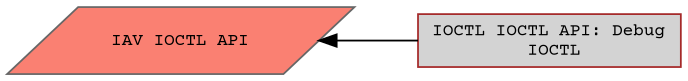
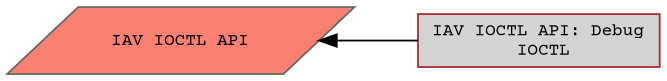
(549, 41) -> (539, 41)
